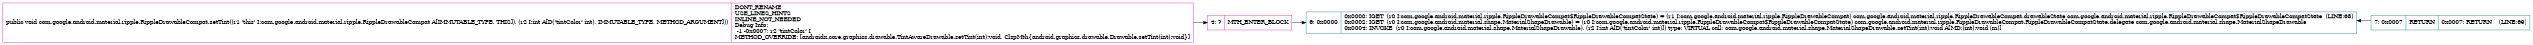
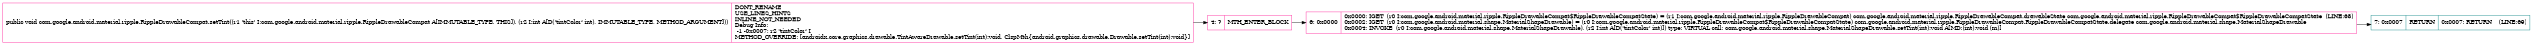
(2366, 21) -> (2362, 25)
(1831, 23) -> (1831, 23)
